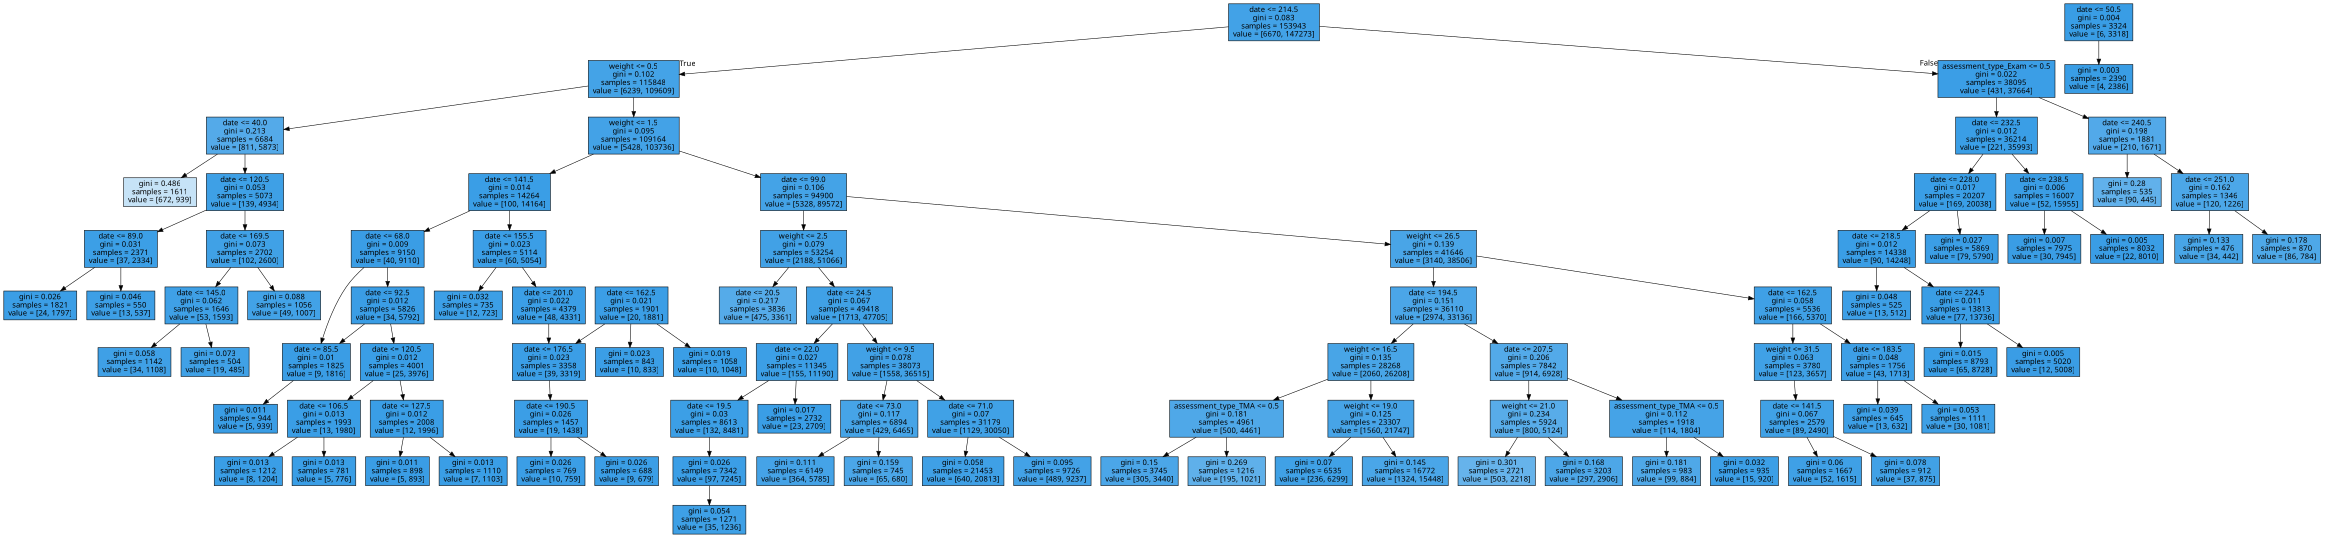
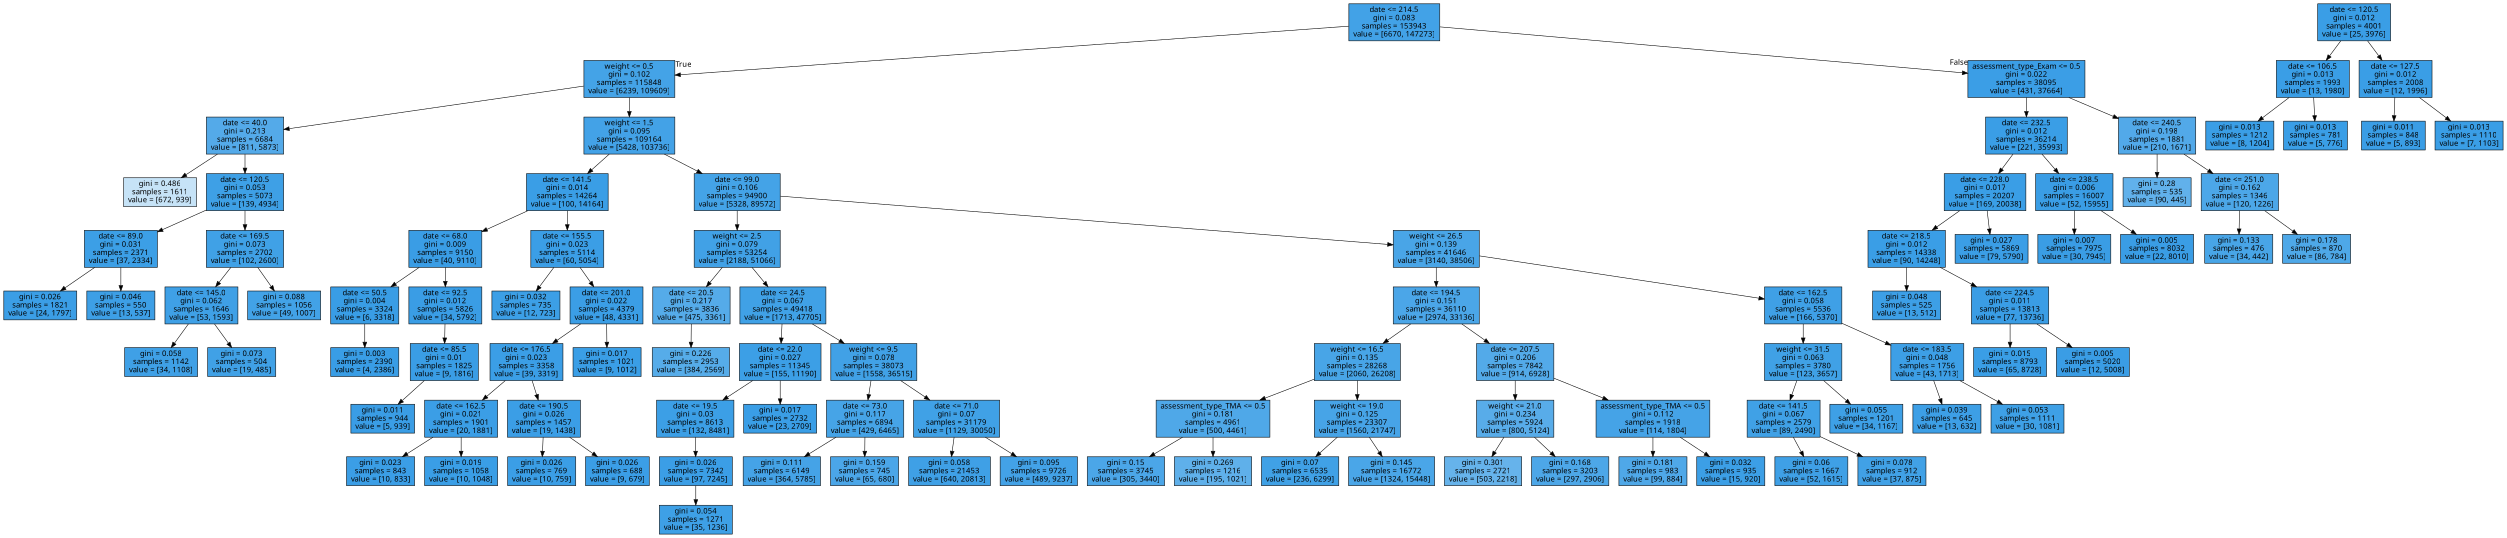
(338, 300) -> (407, 276)
(392, 331) -> none
(592, 332) -> (496, 389)
none -> (607, 362)
none -> (691, 362)
none -> (1866, 419)
(397, 471) -> (2393, 136)
